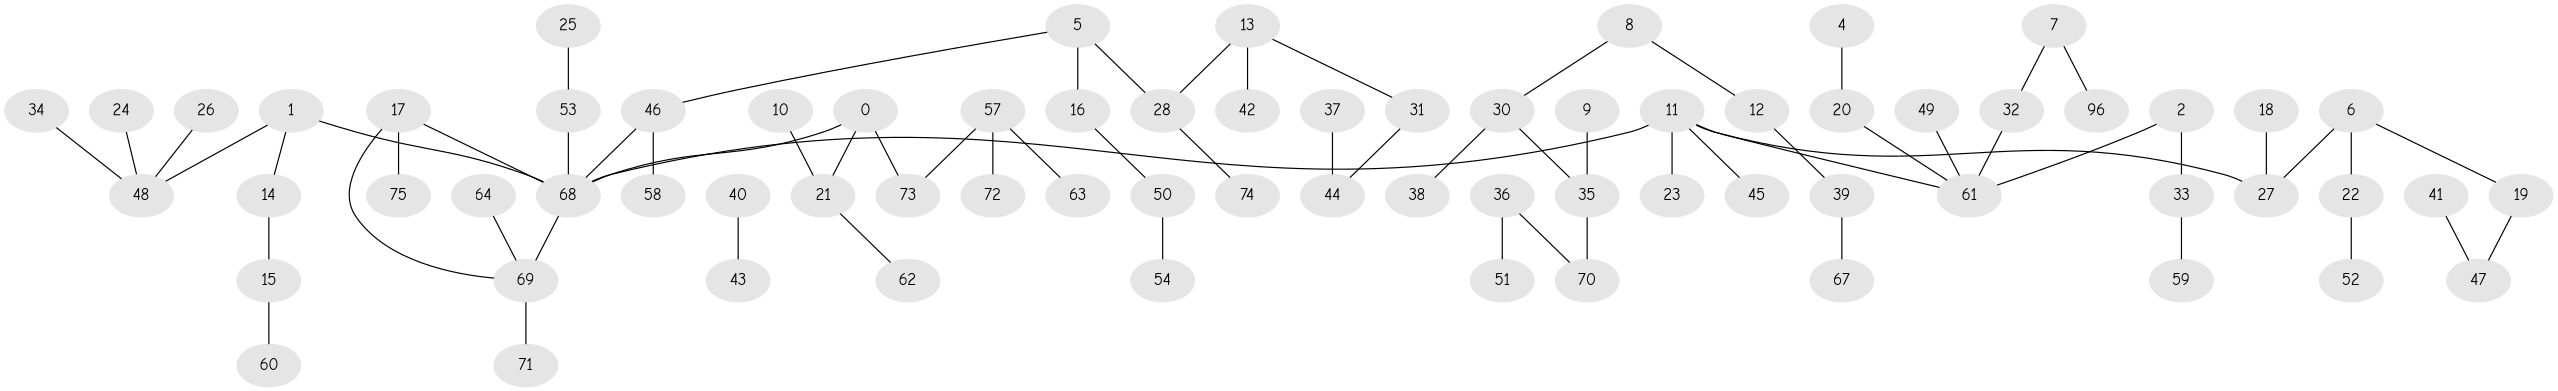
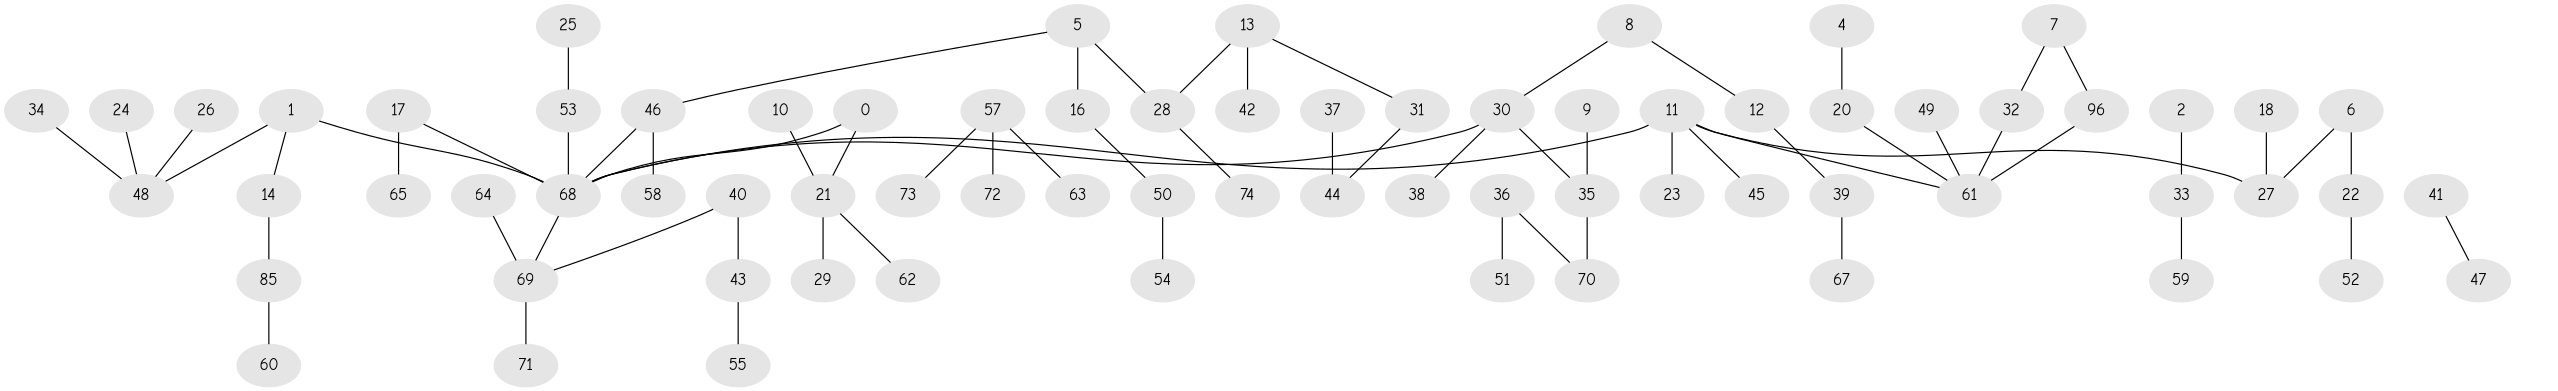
(887, 153) -> none
none -> (1058, 155)
(2069, 159) -> (2024, 159)
(399, 196) -> (399, 196)
(2521, 196) -> none
(376, 237) -> (634, 241)
(269, 281) -> (269, 281)
none -> (823, 281)
none -> (738, 366)
